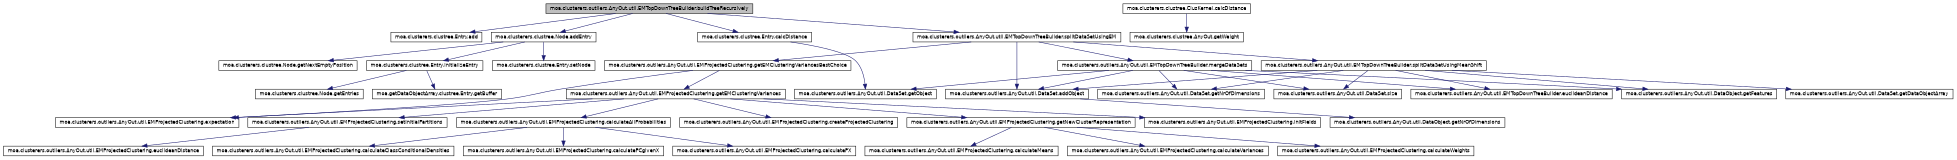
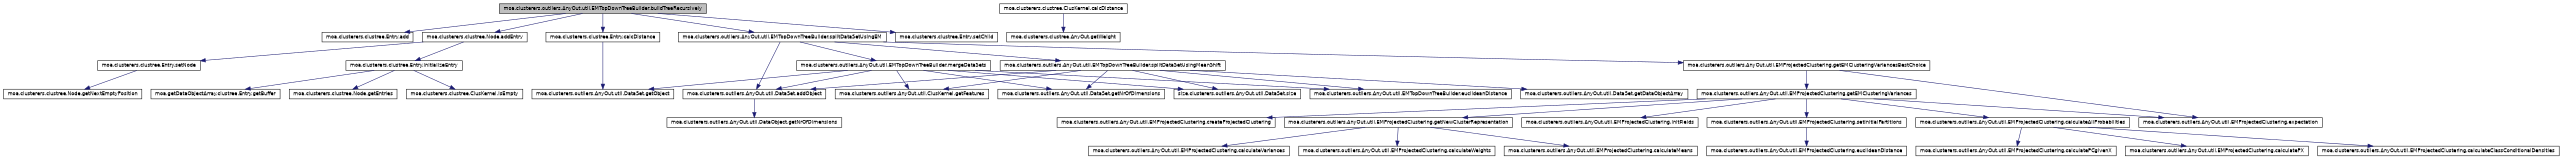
none -> (947, 37)
(418, 51) -> (113, 79)
none -> (465, 94)
(1338, 94) -> (1237, 94)
(1699, 94) -> (912, 94)
